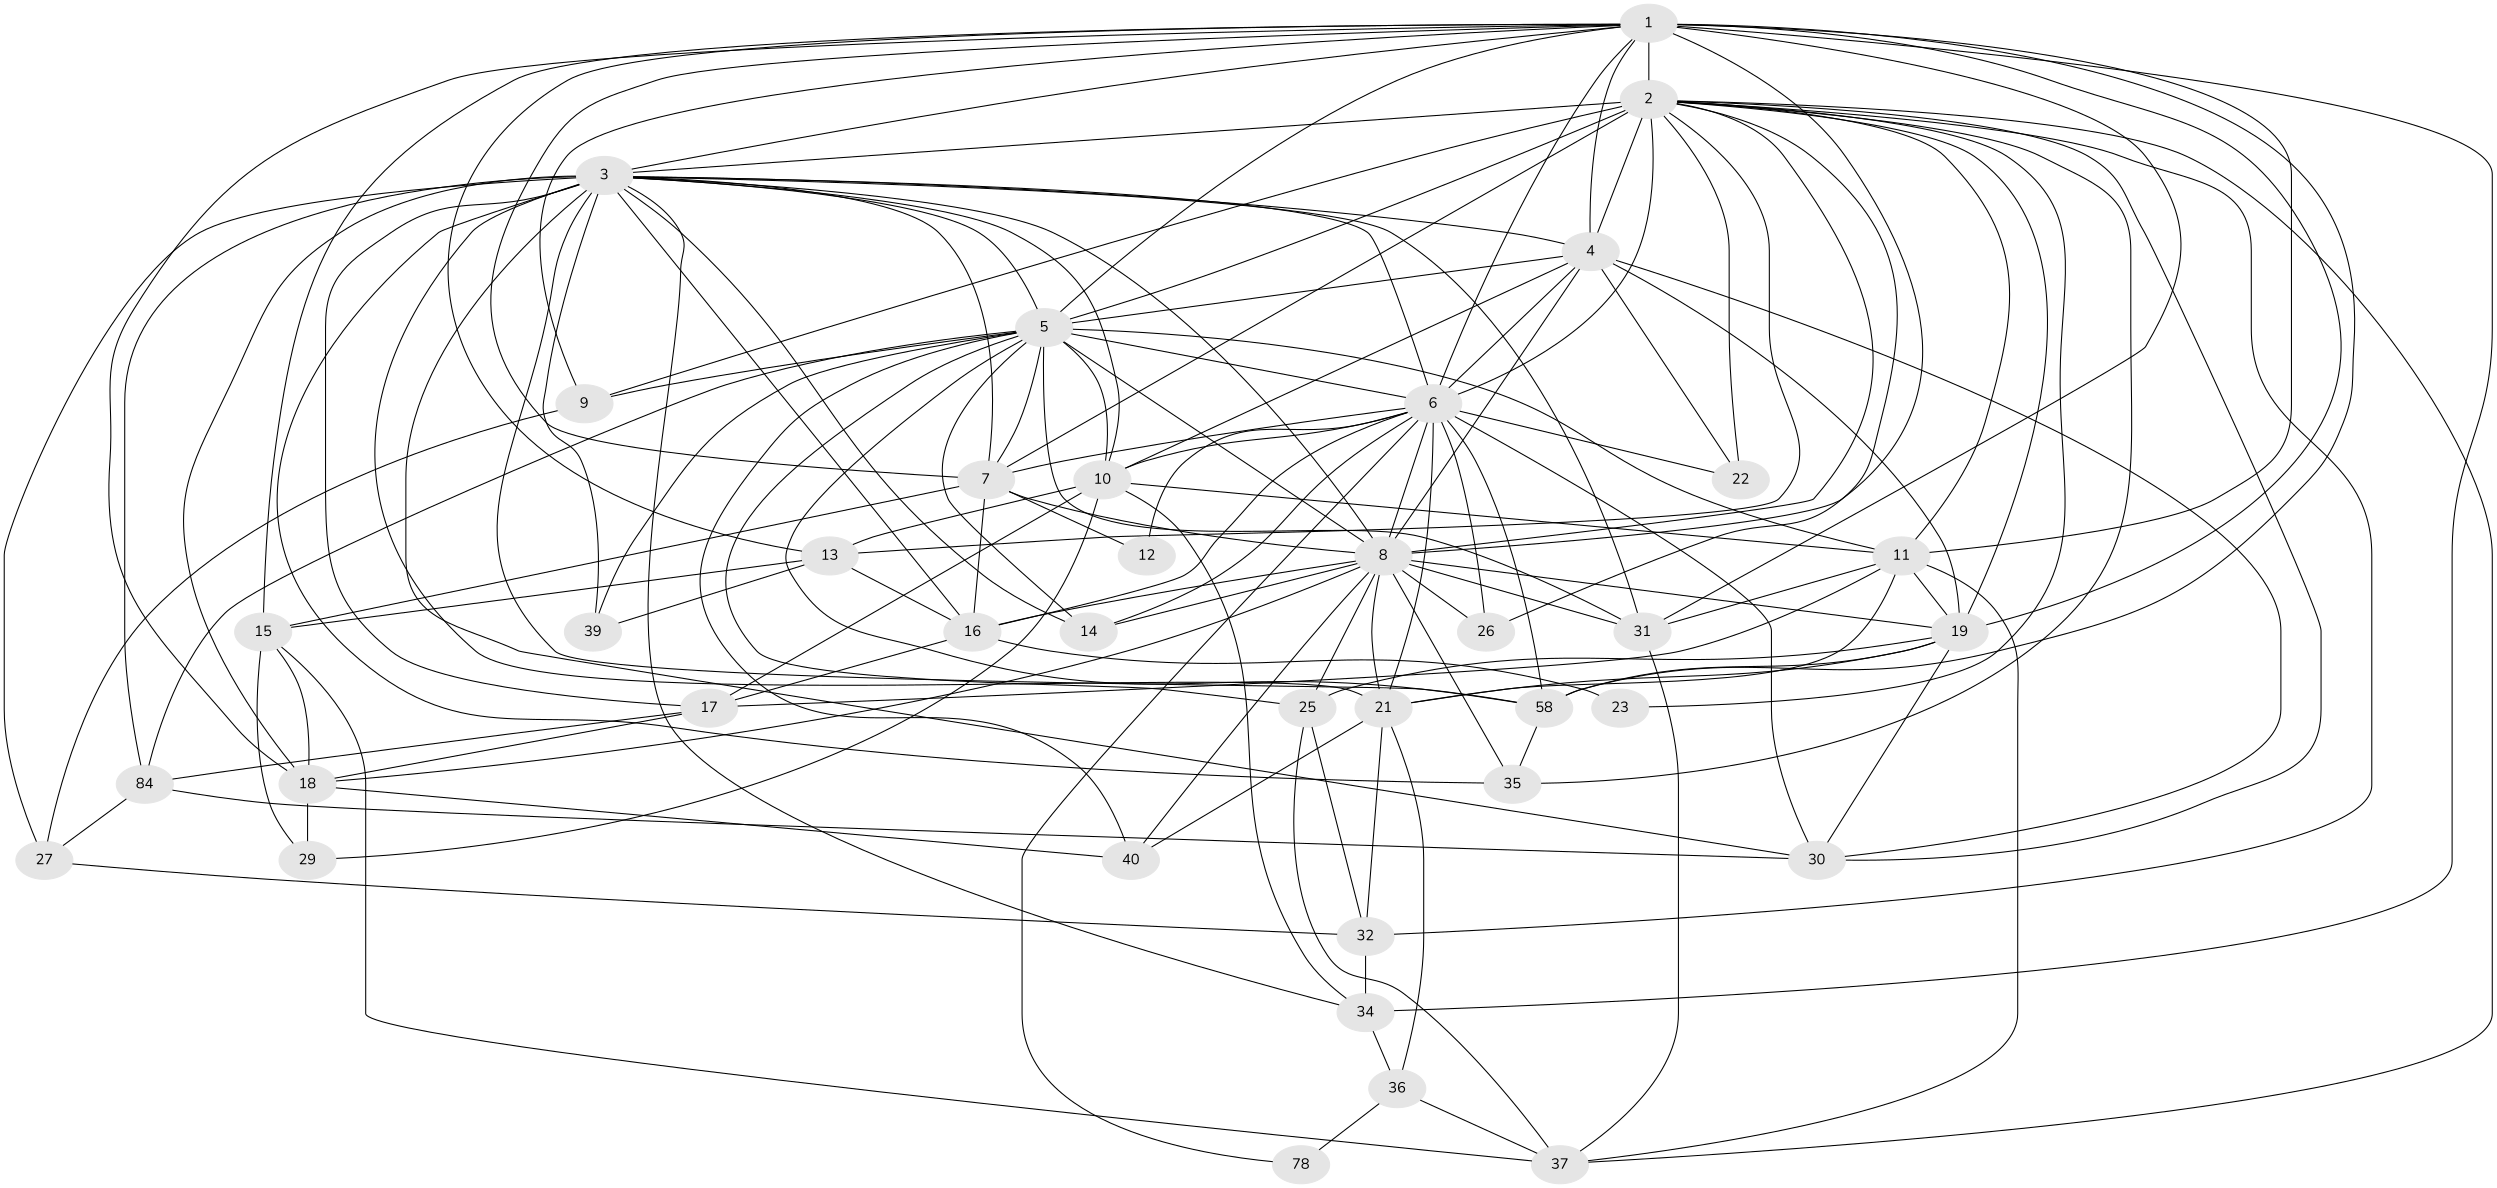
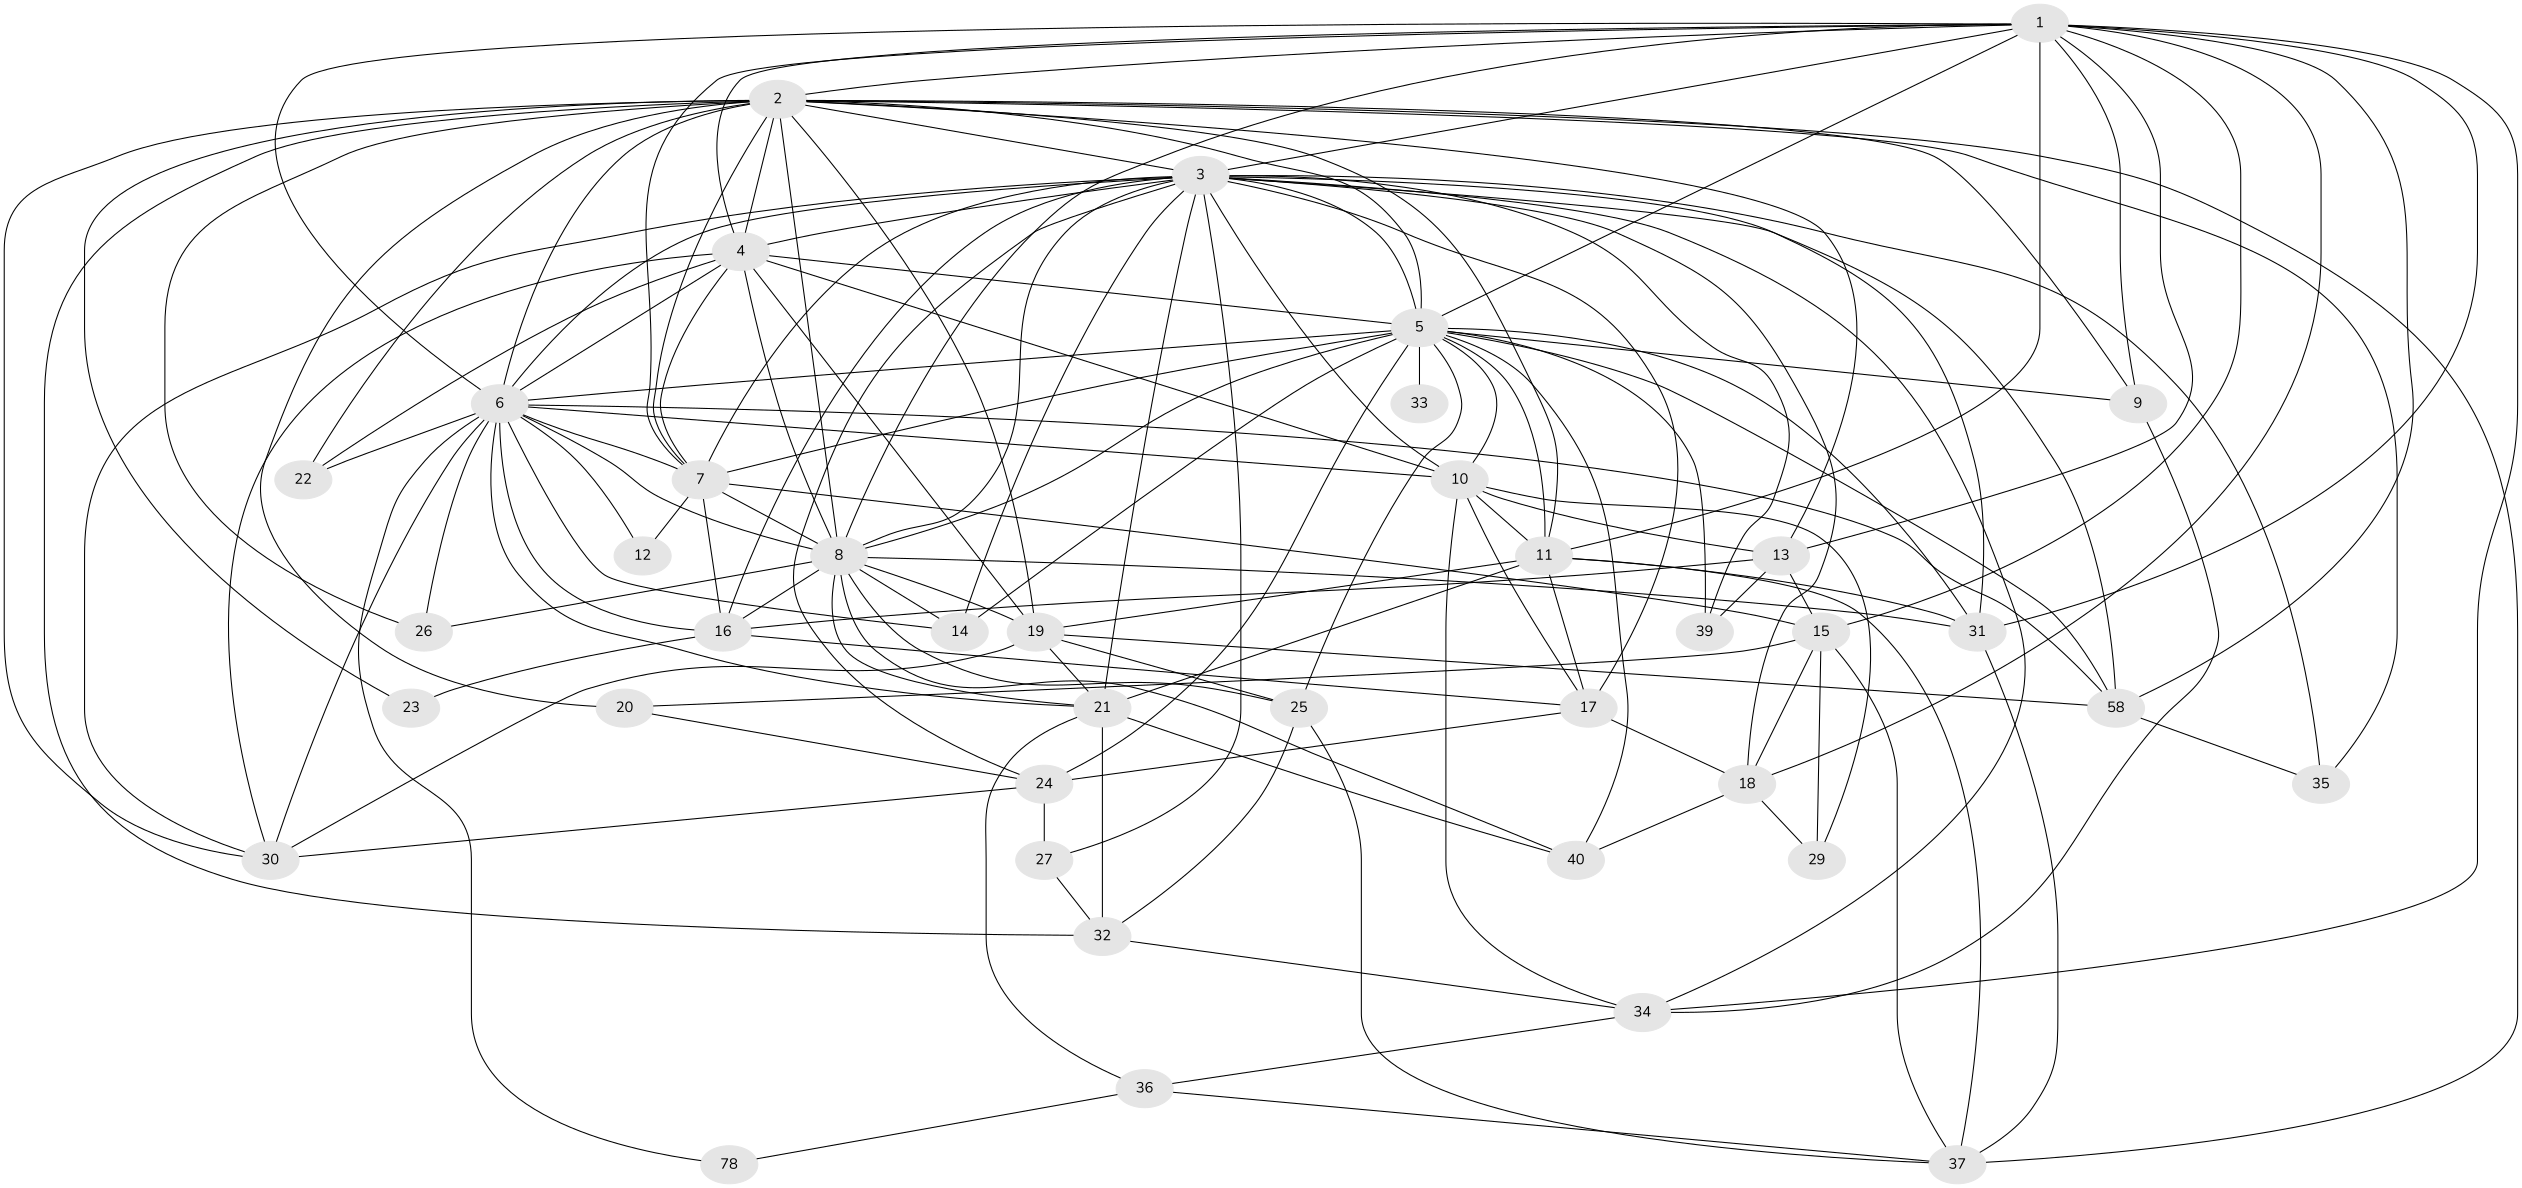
(2283, 197) -> none
none -> (671, 362)
none -> (1419, 404)
(230, 548) -> (2080, 832)
(1454, 680) -> none
none -> (625, 708)
(805, 721) -> none
(145, 784) -> (1044, 784)
